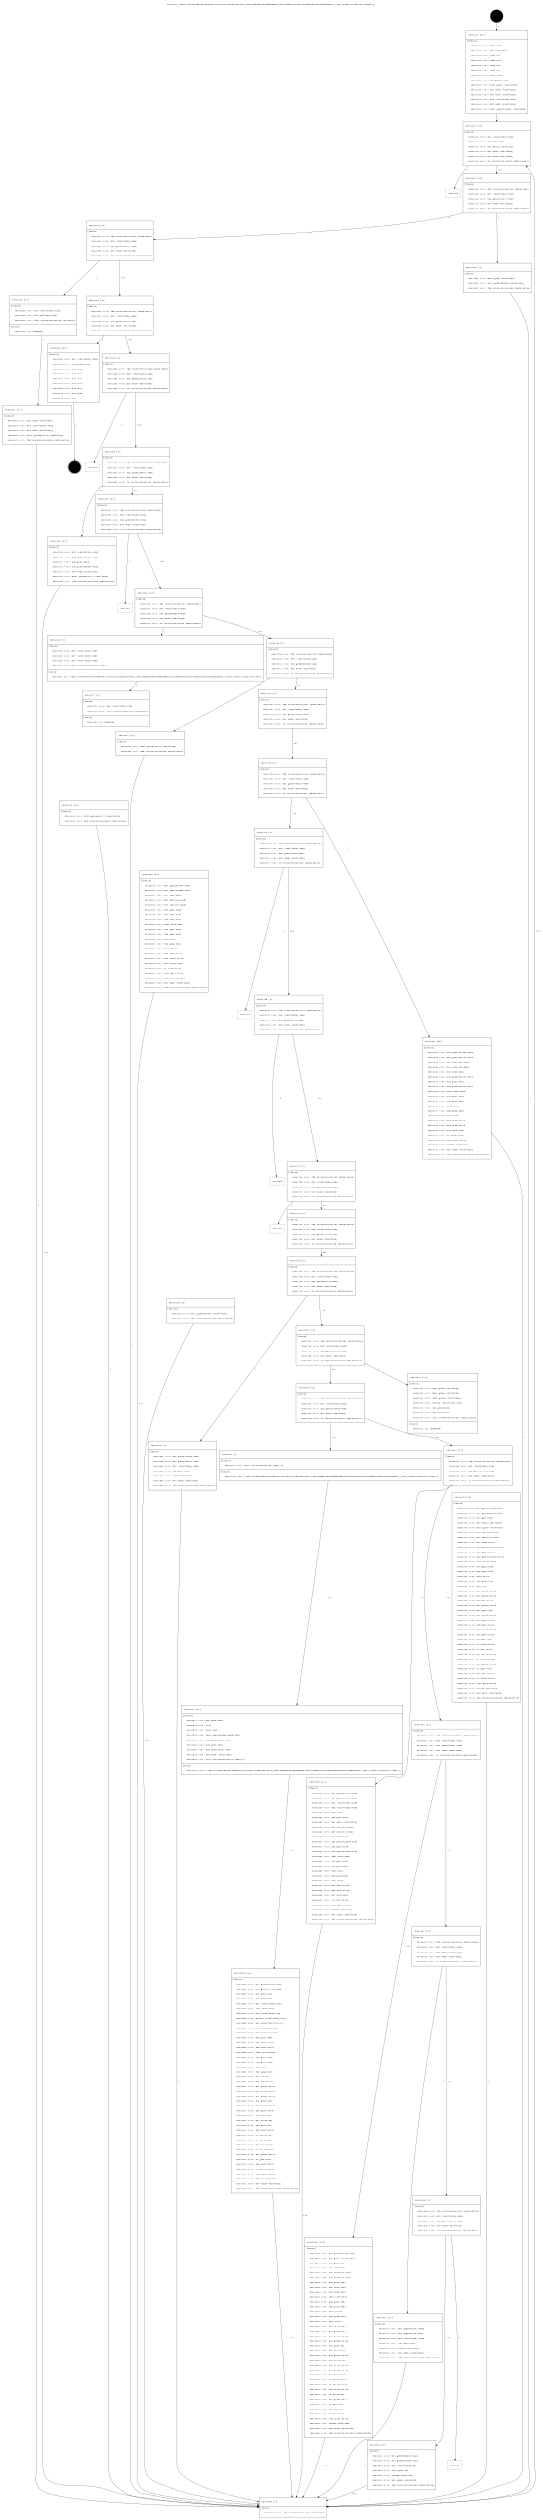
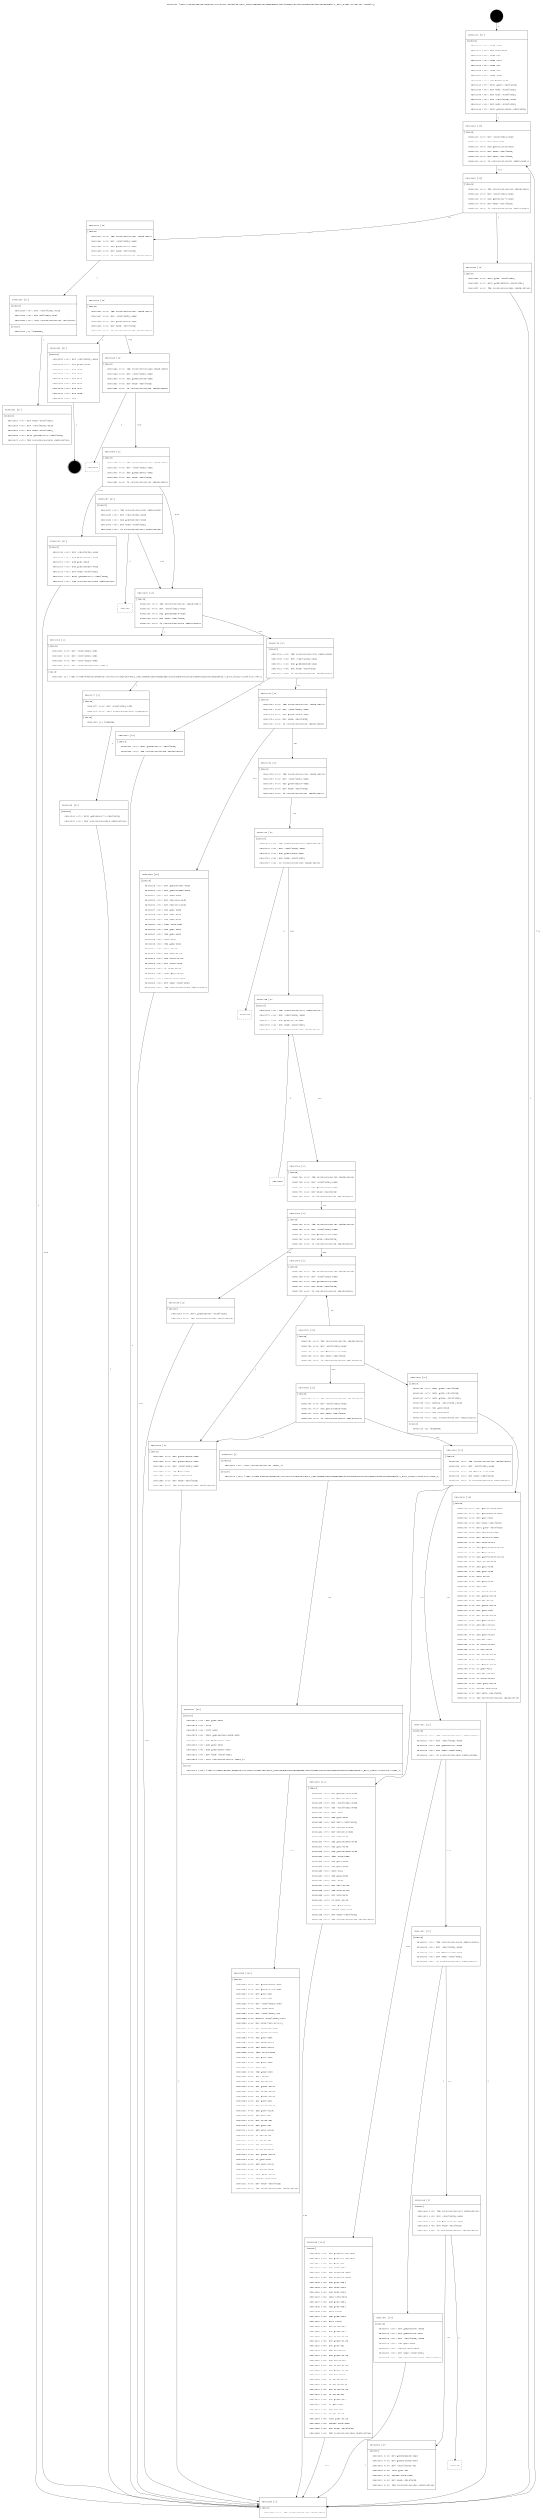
(453, 193) -> none
(120, 277) -> none
(133, 490) -> (174, 536)
none -> (104, 763)
none -> (231, 796)
(457, 1098) -> none
(272, 1105) -> (286, 1107)
(277, 1229) -> none
none -> (256, 1273)
(320, 1310) -> (328, 1312)
(330, 1436) -> (258, 1437)
none -> (515, 1443)
(282, 2345) -> none
(348, 2494) -> none
